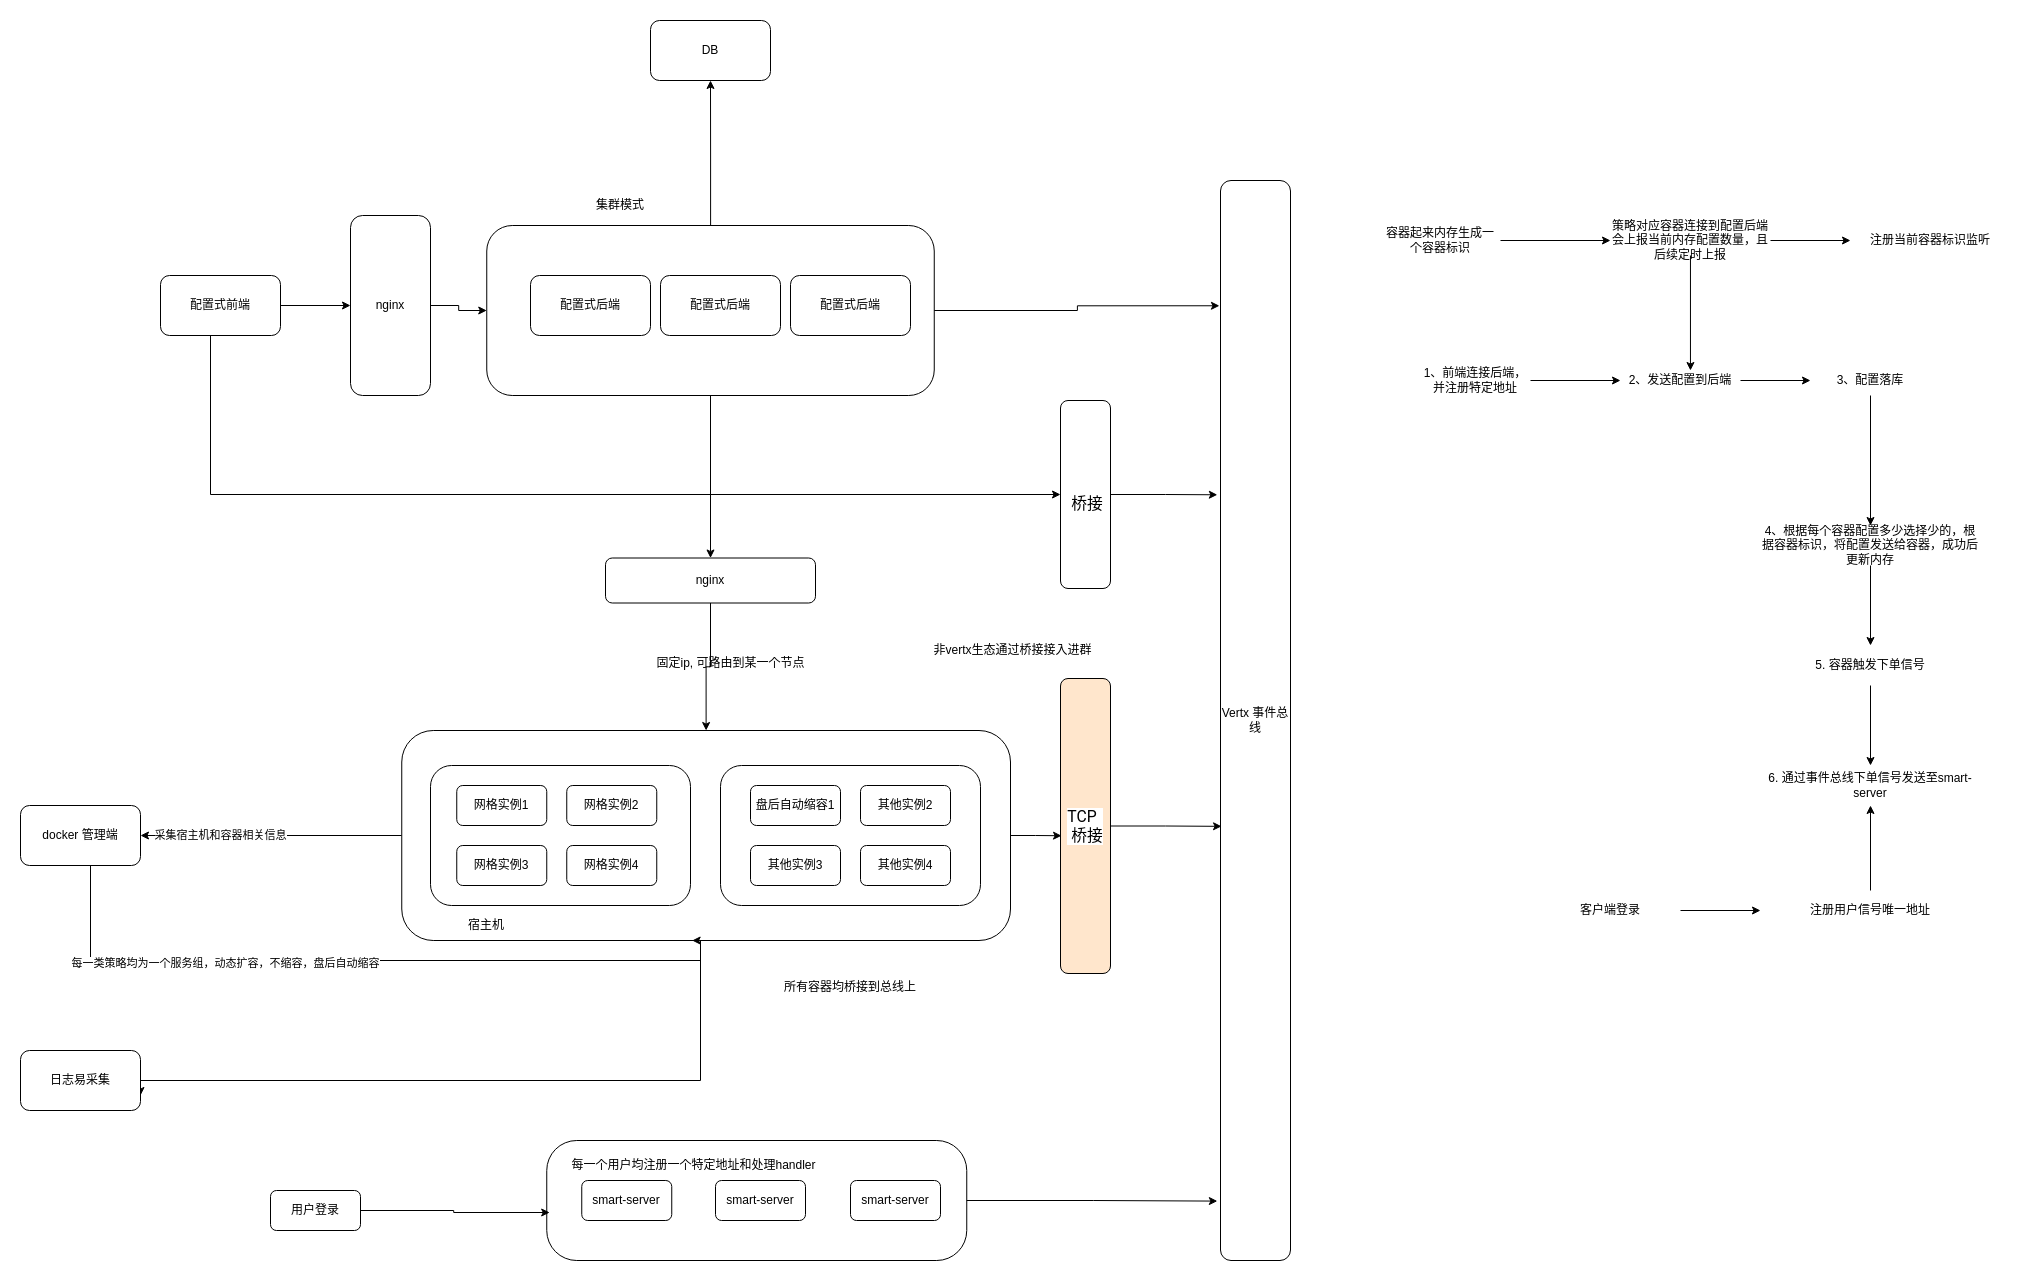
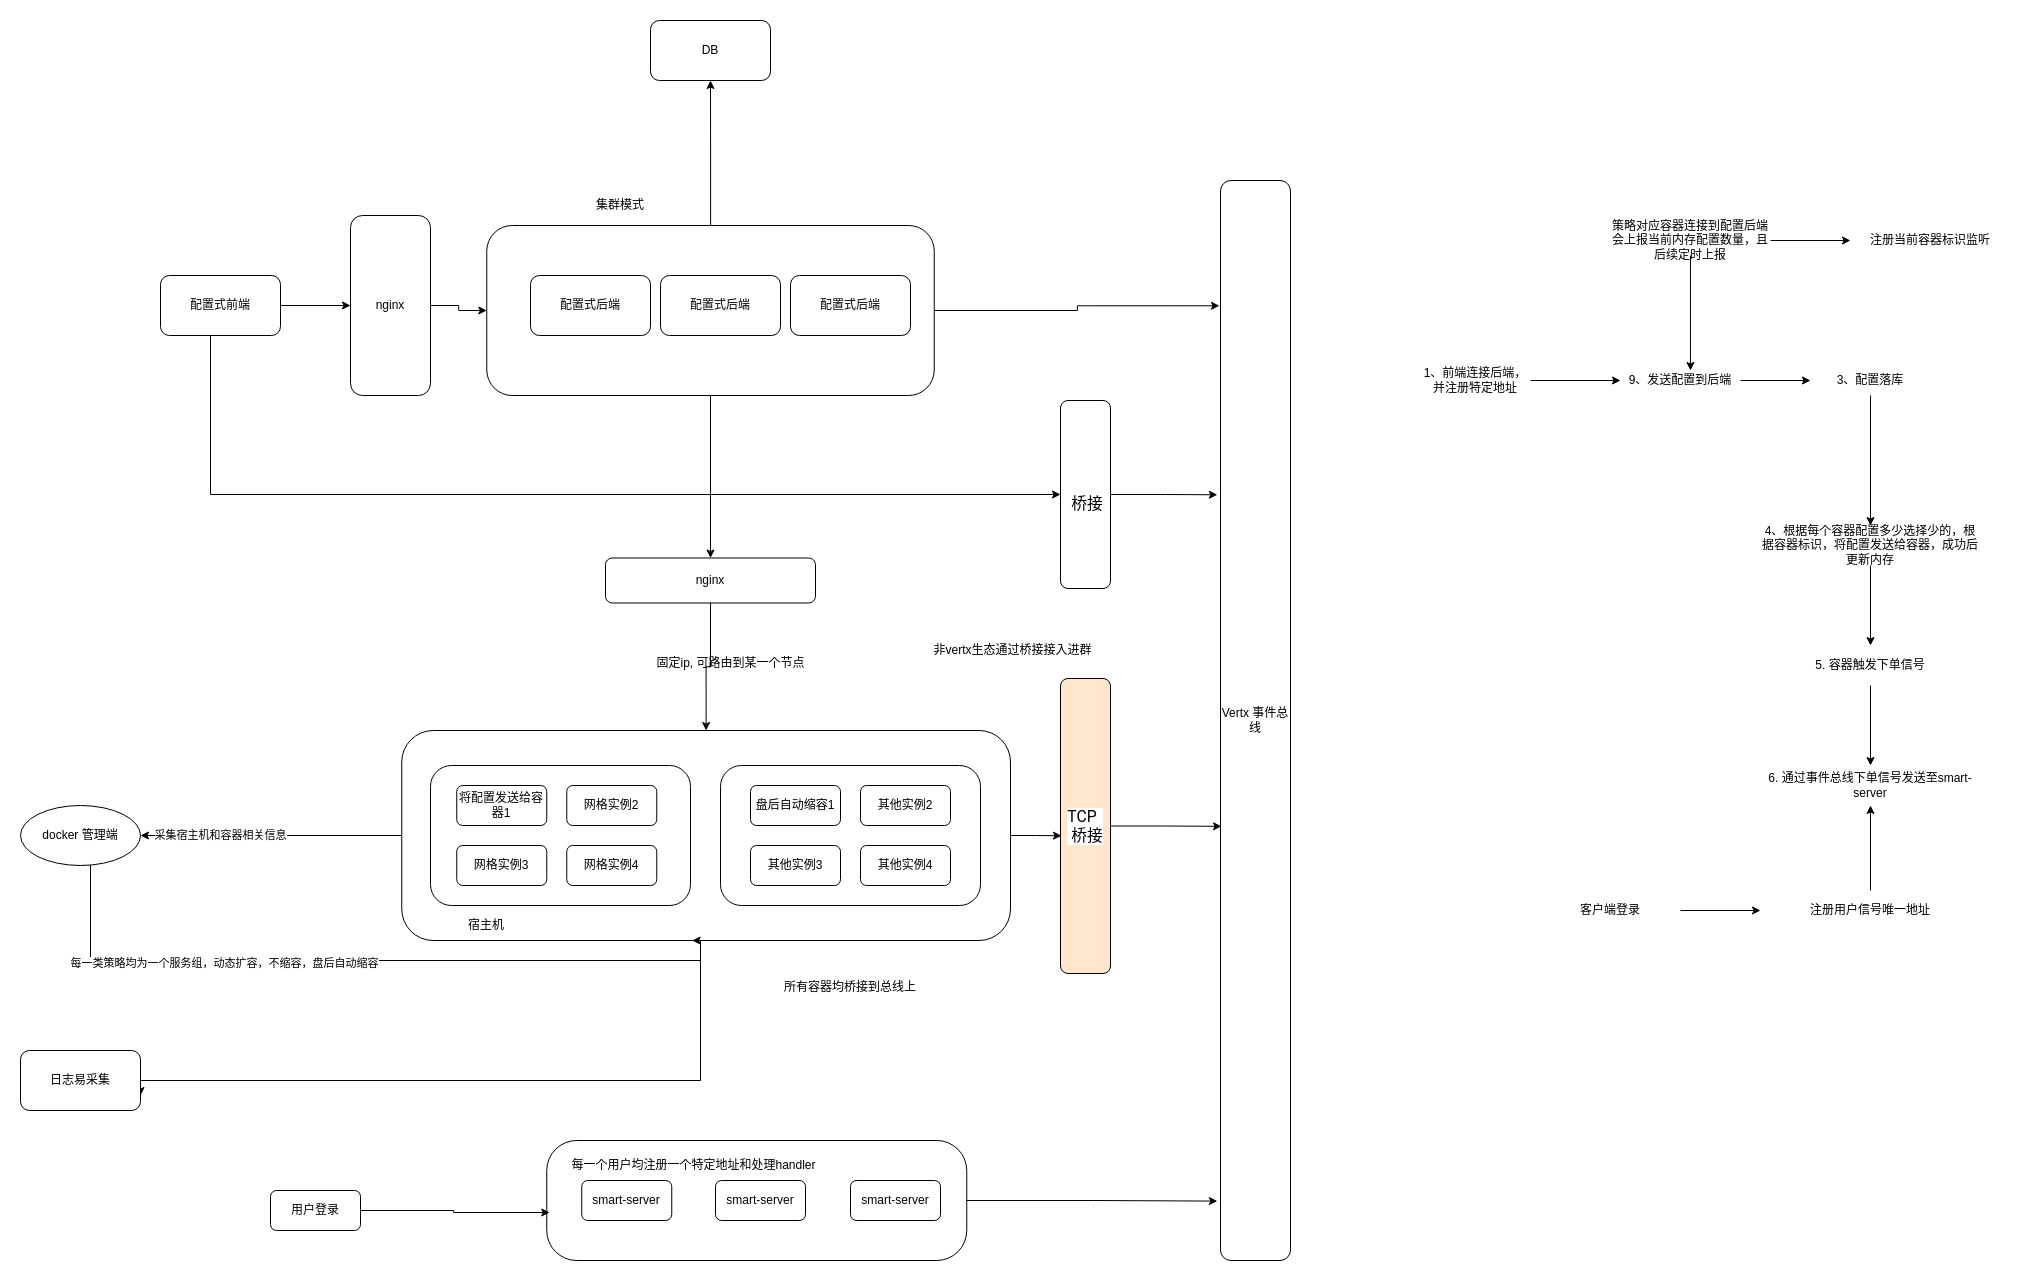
(1441, 241) -> none
(1552, 241) -> none
(1681, 381) -> (1681, 381)
(502, 806) -> (502, 806)
(81, 836) -> (81, 836)
